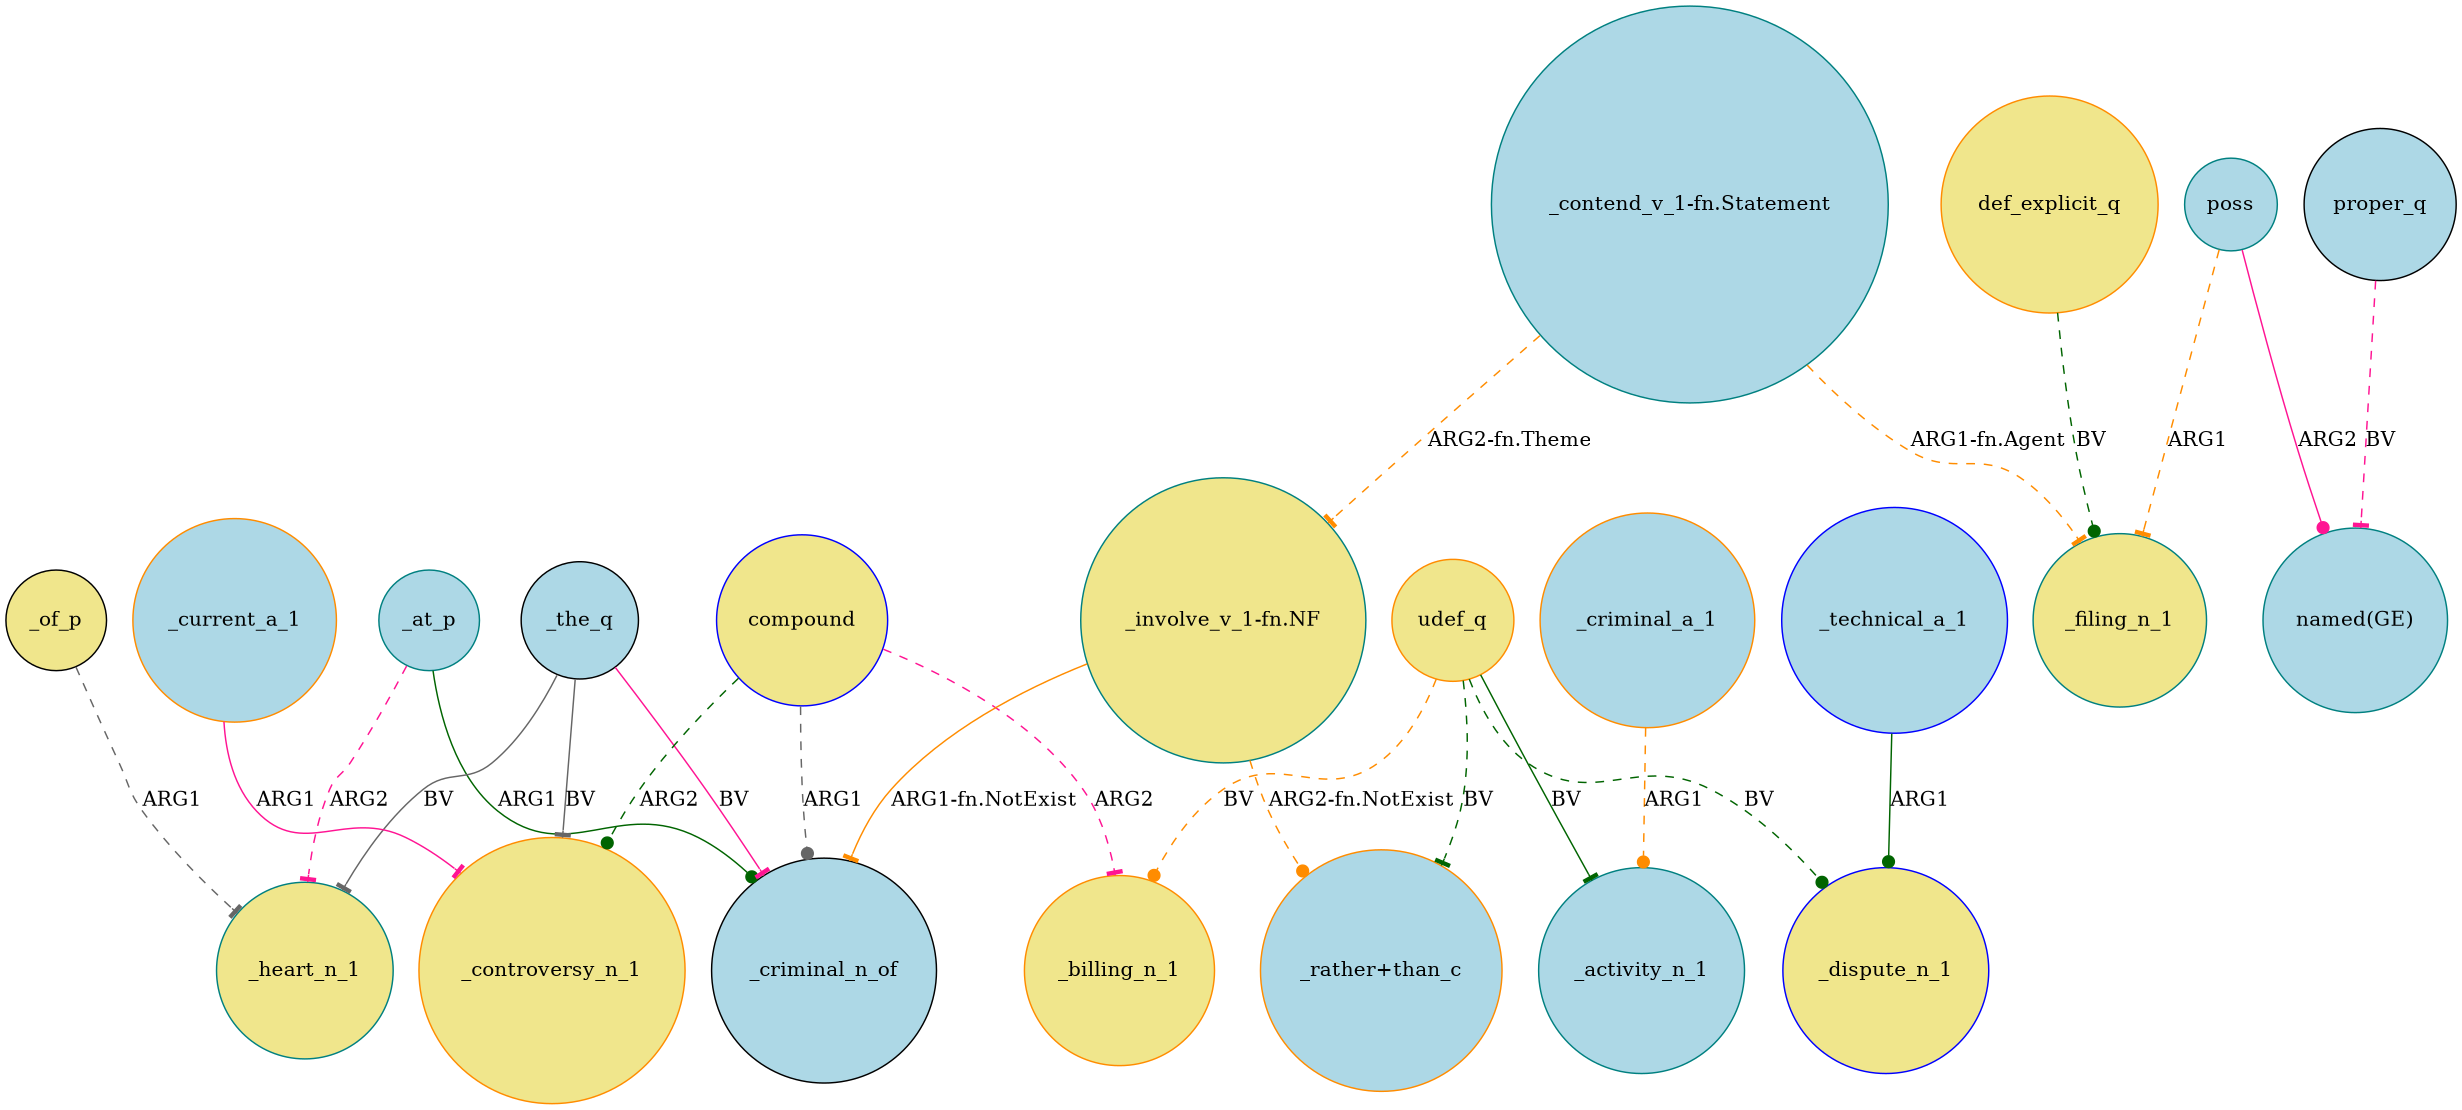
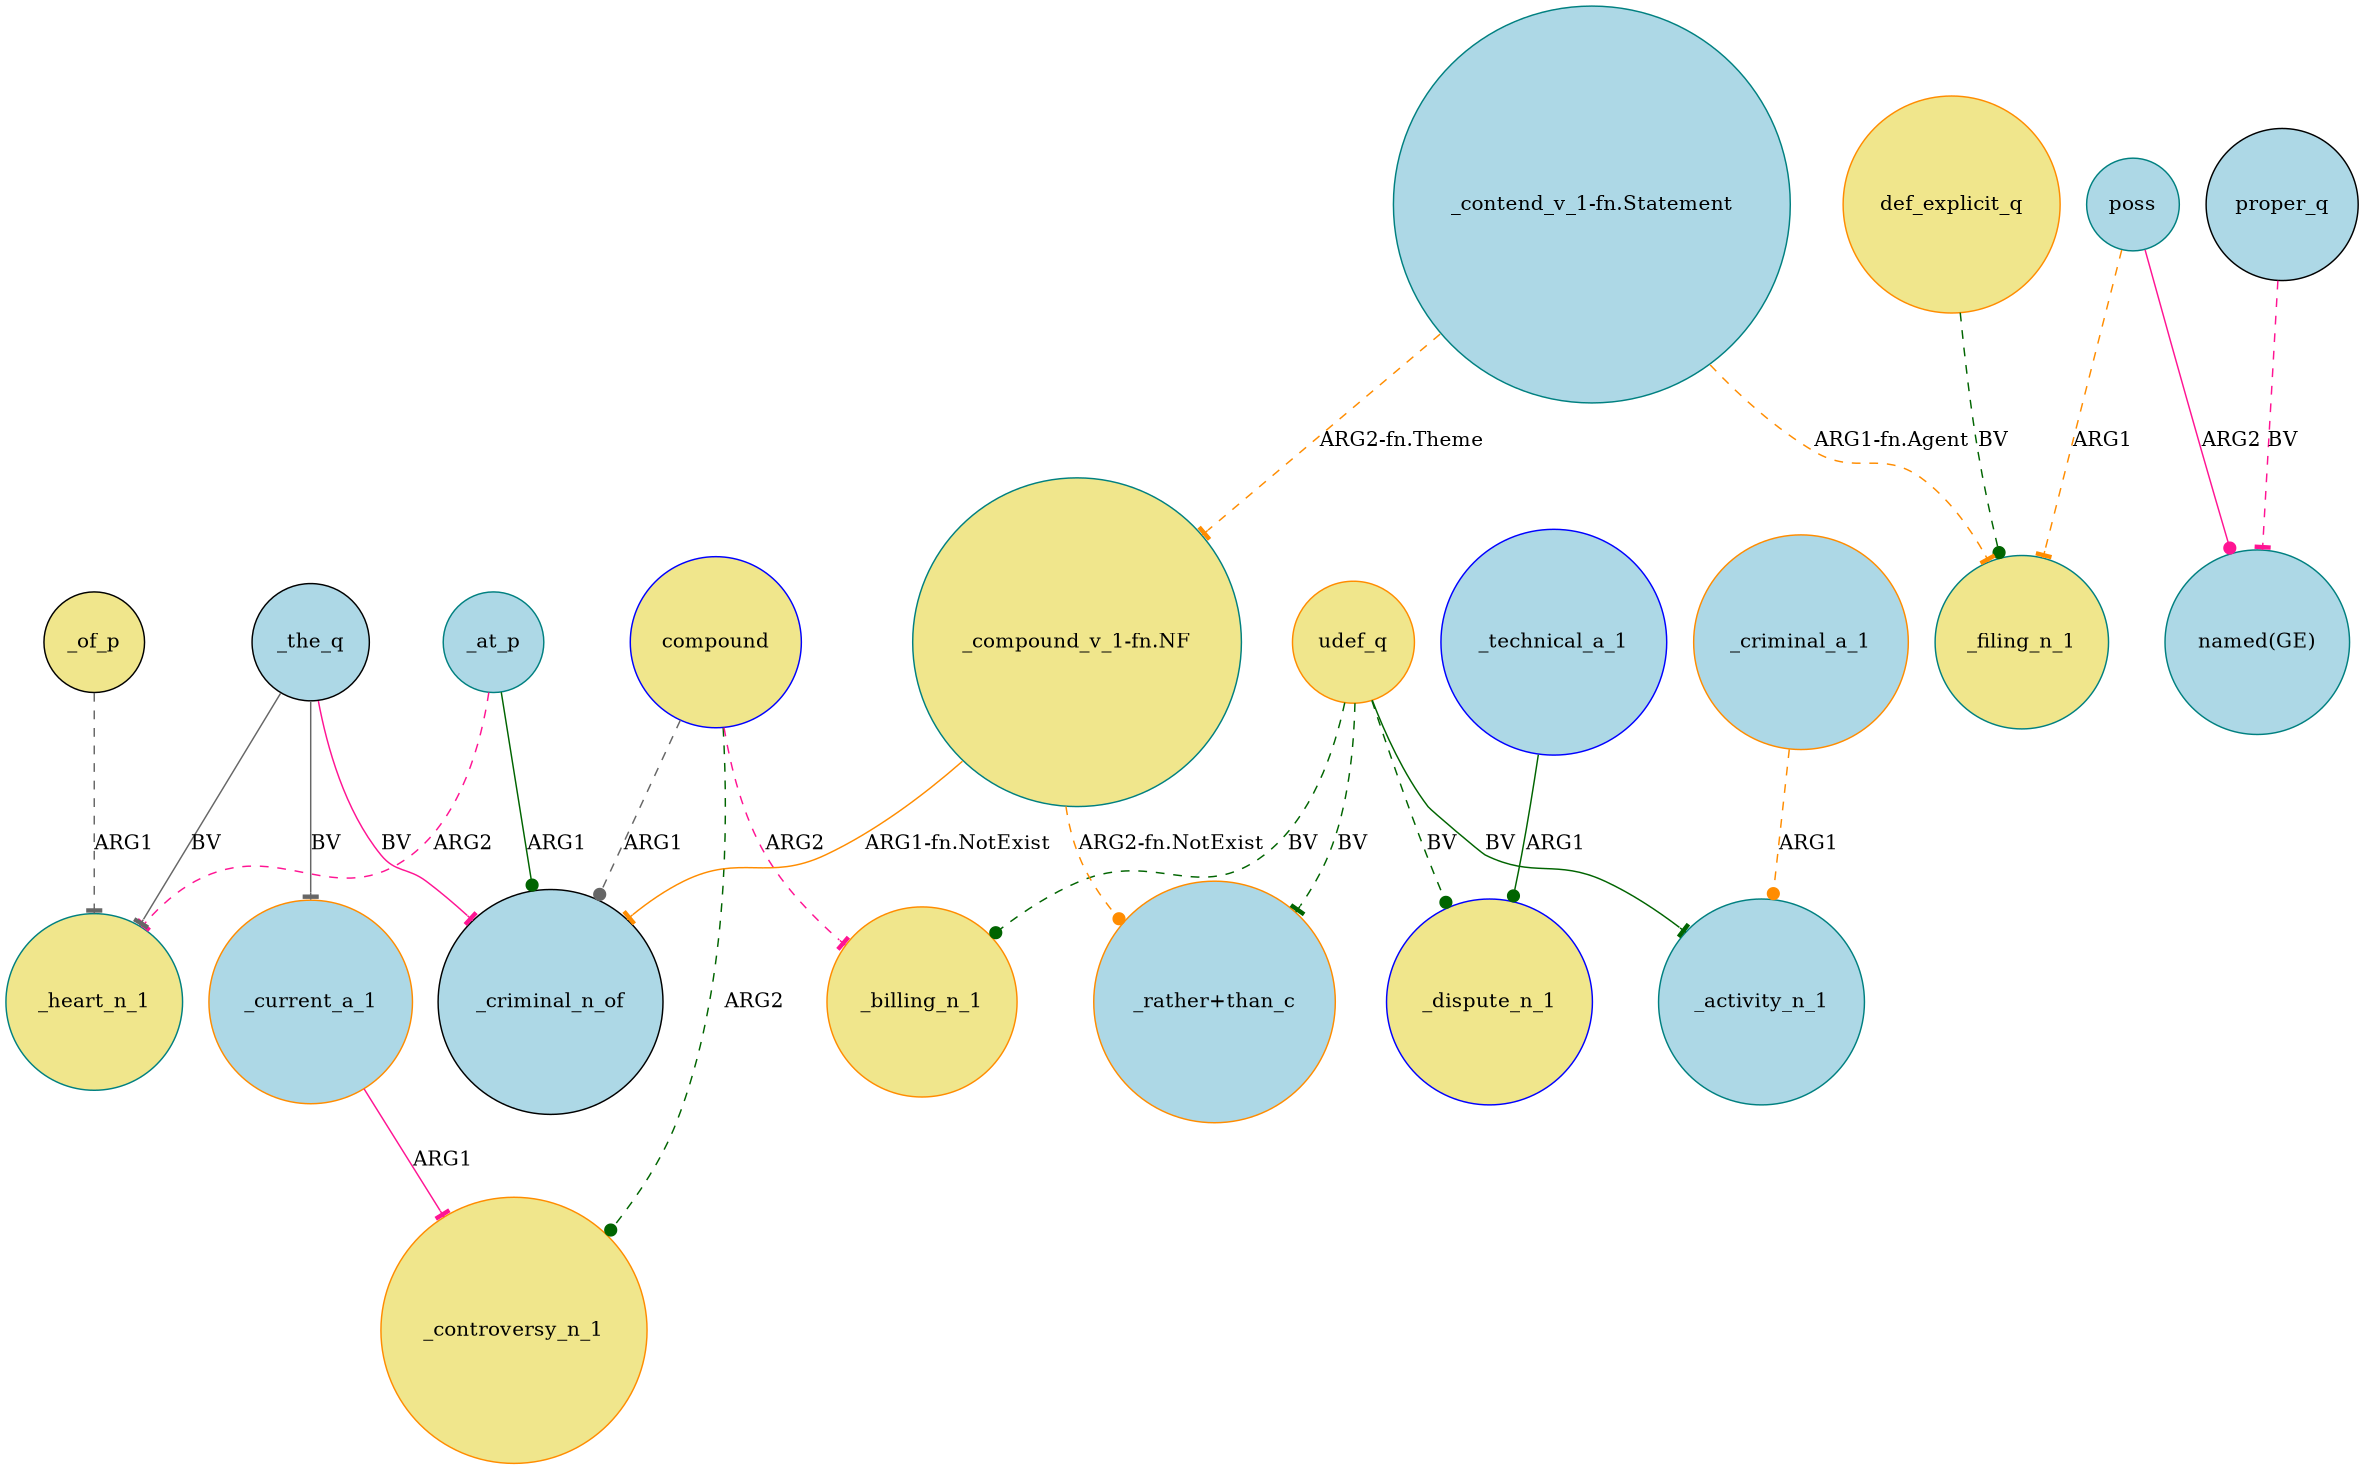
(1223, 620) -> (1077, 642)
(569, 755) -> (311, 797)
(1300, 776) -> (1215, 876)
